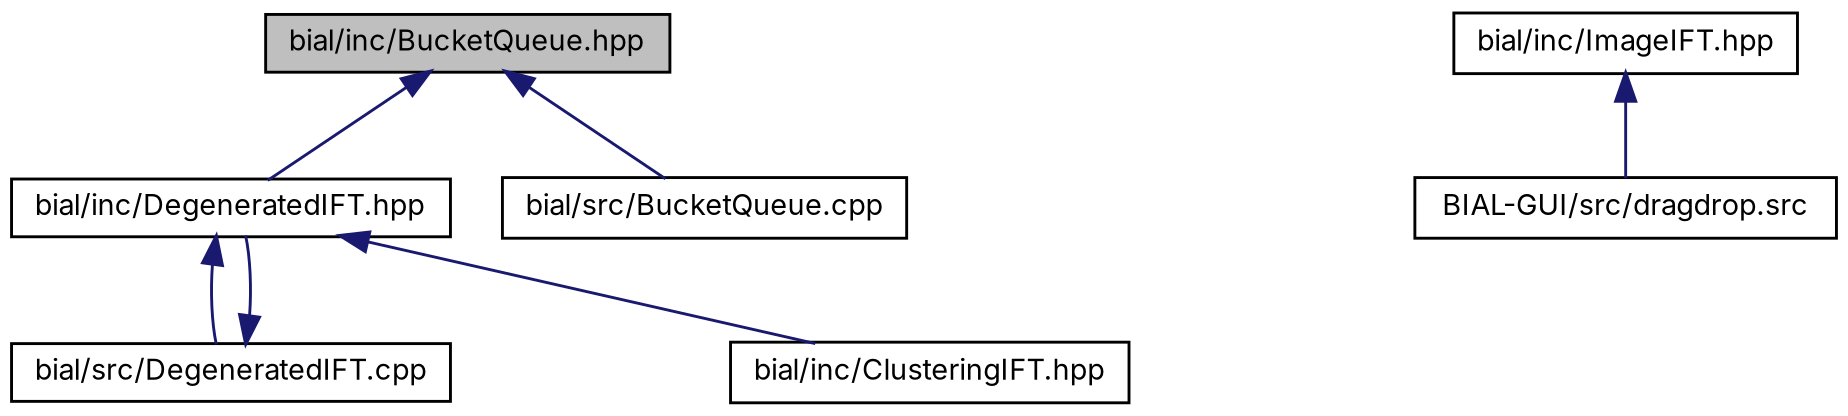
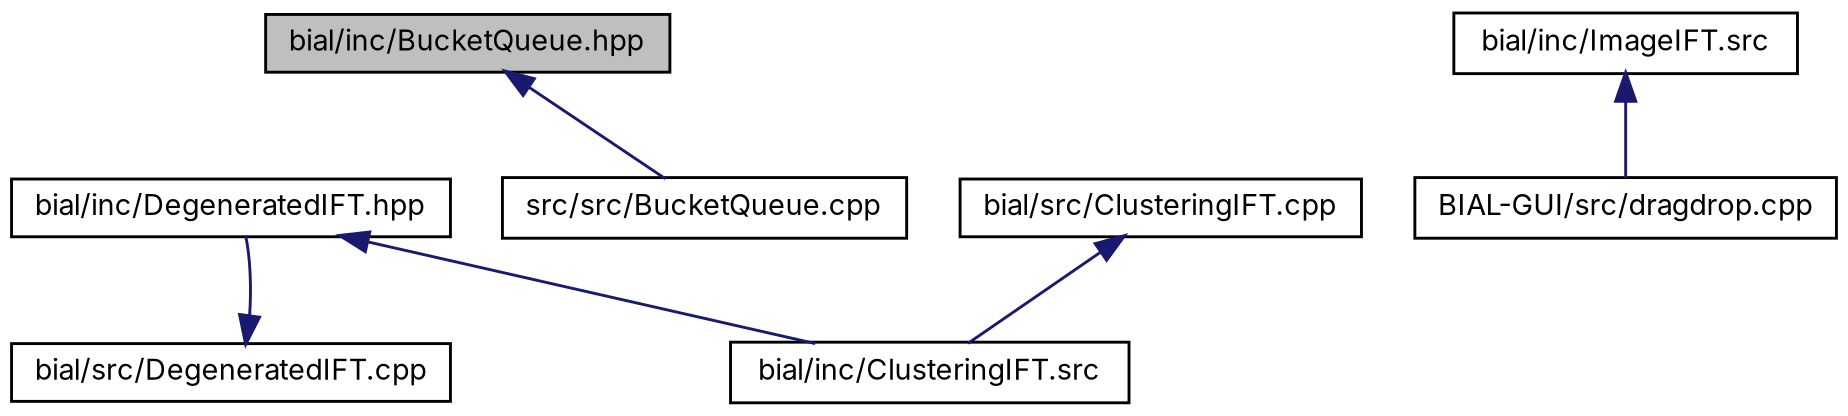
(1626, 43) -> (1626, 43)
(337, 134) -> none
(705, 208) -> (705, 208)
none -> (1161, 208)
(1626, 208) -> (1626, 208)
(212, 305) -> none
(930, 372) -> (930, 372)
